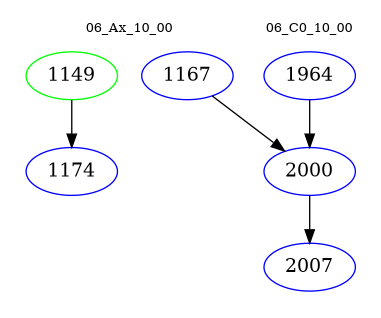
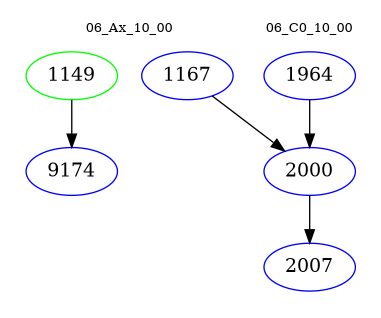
(72, 171) -> (72, 171)
